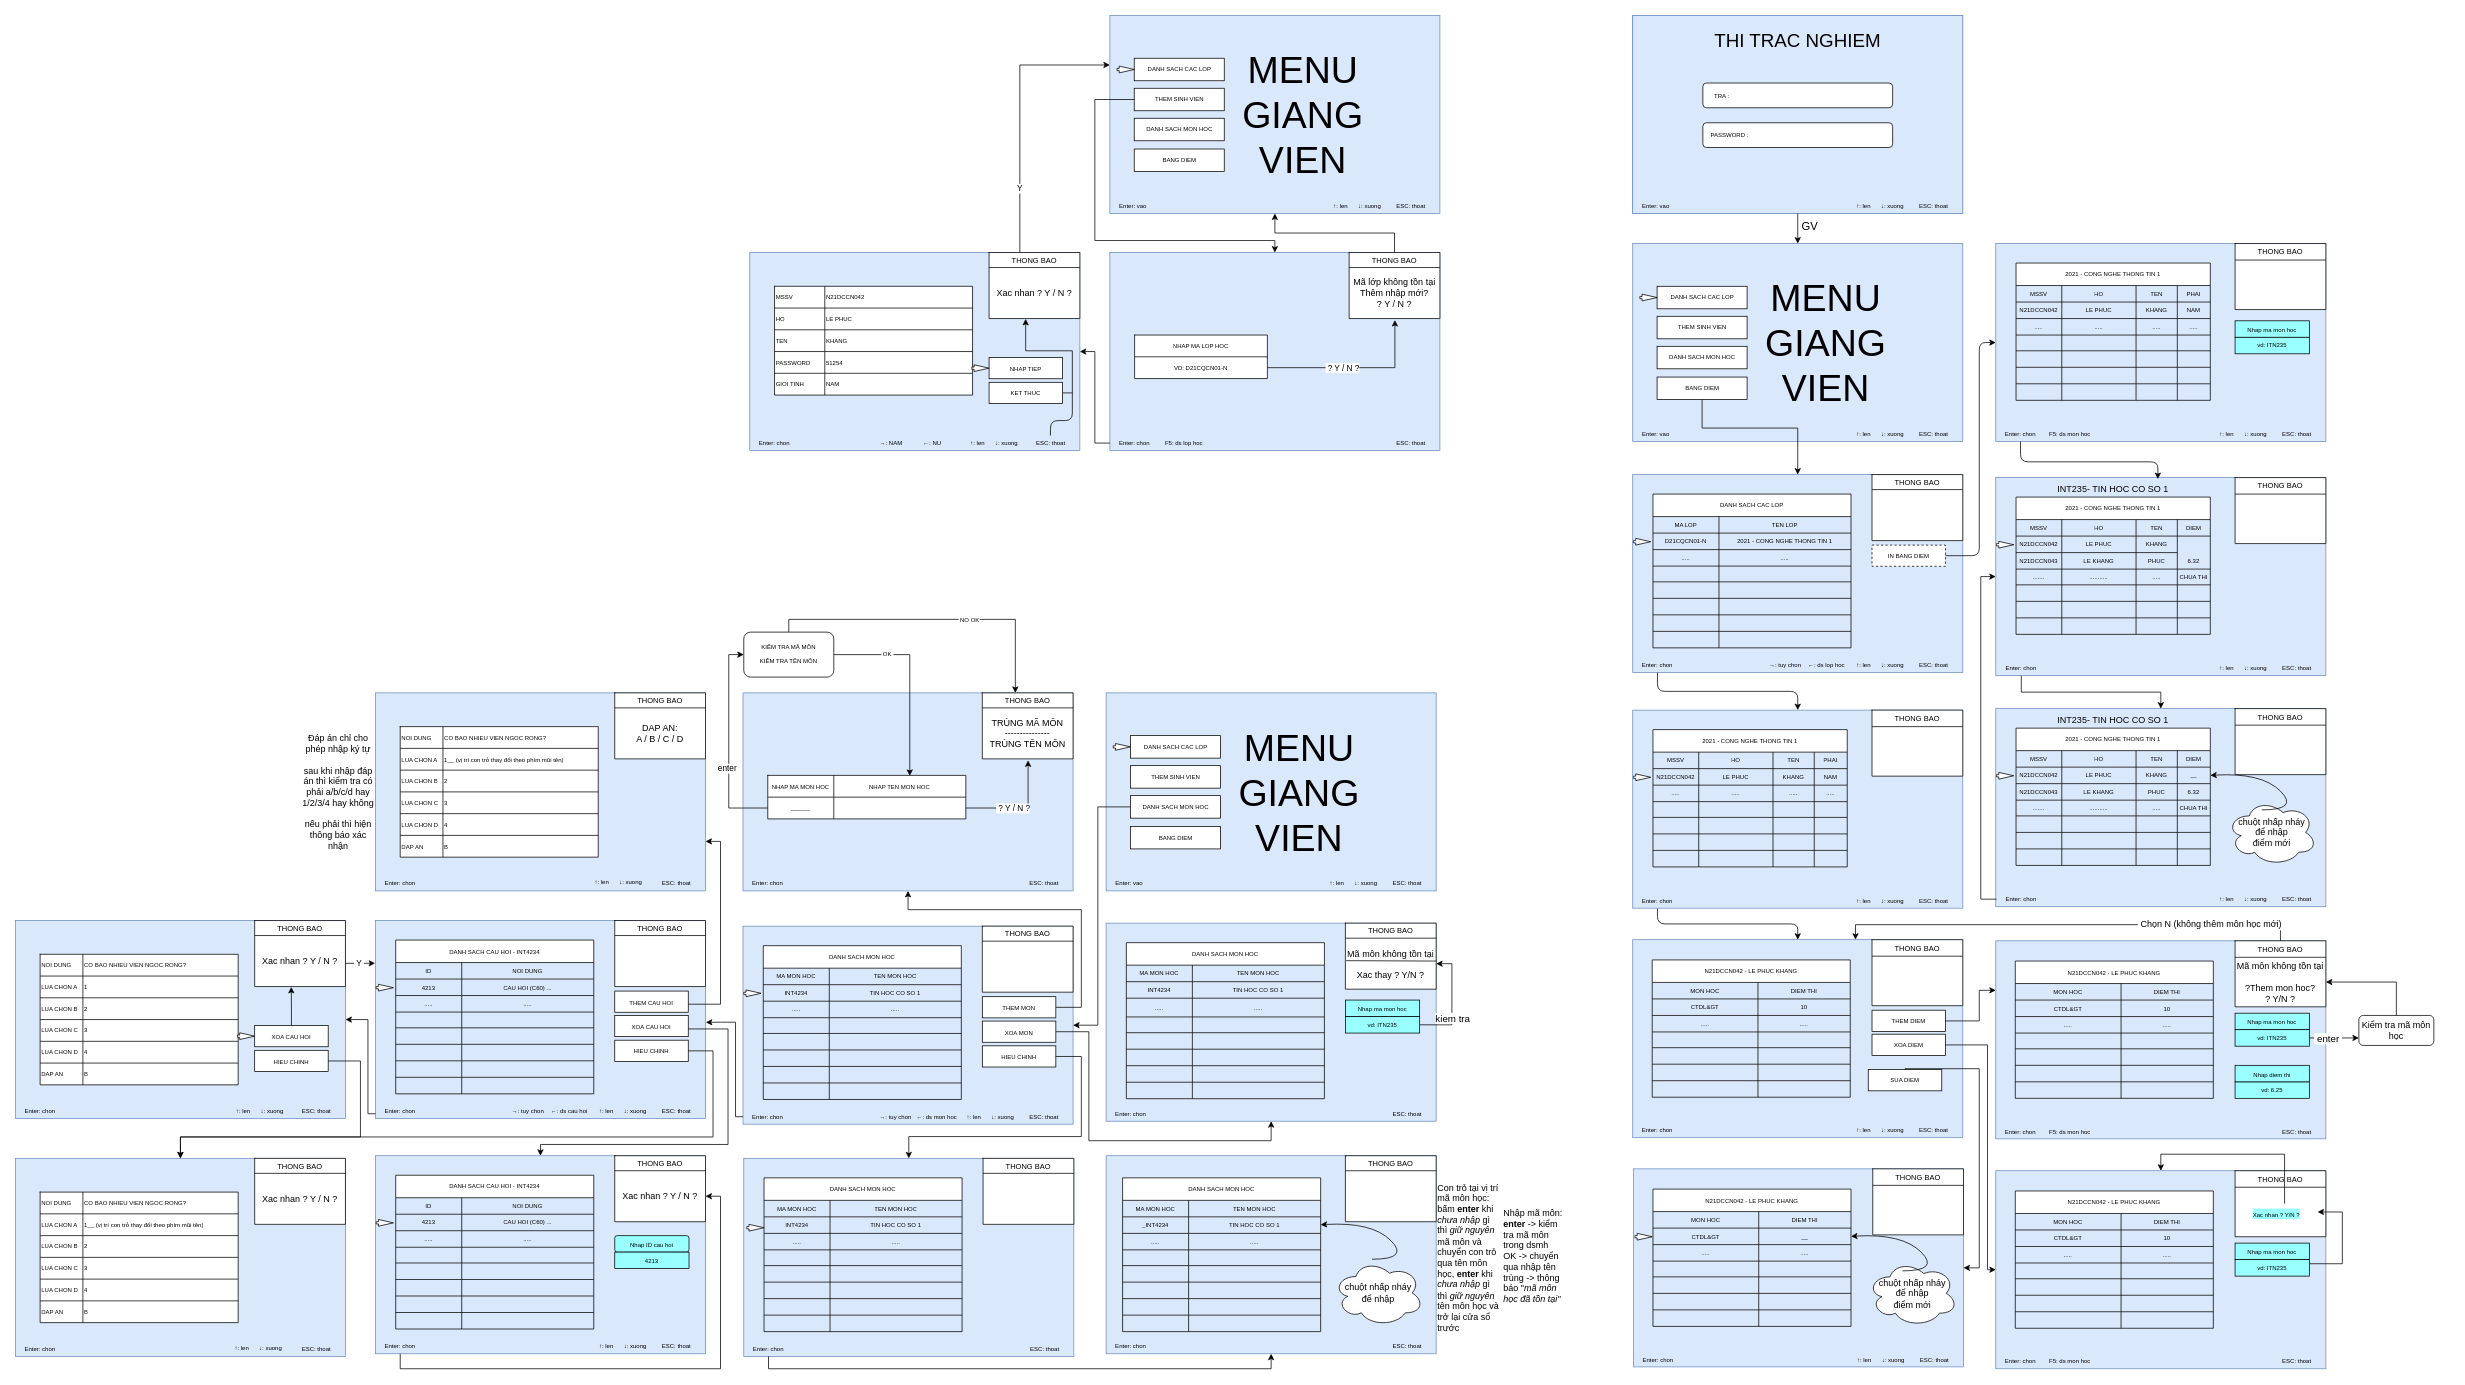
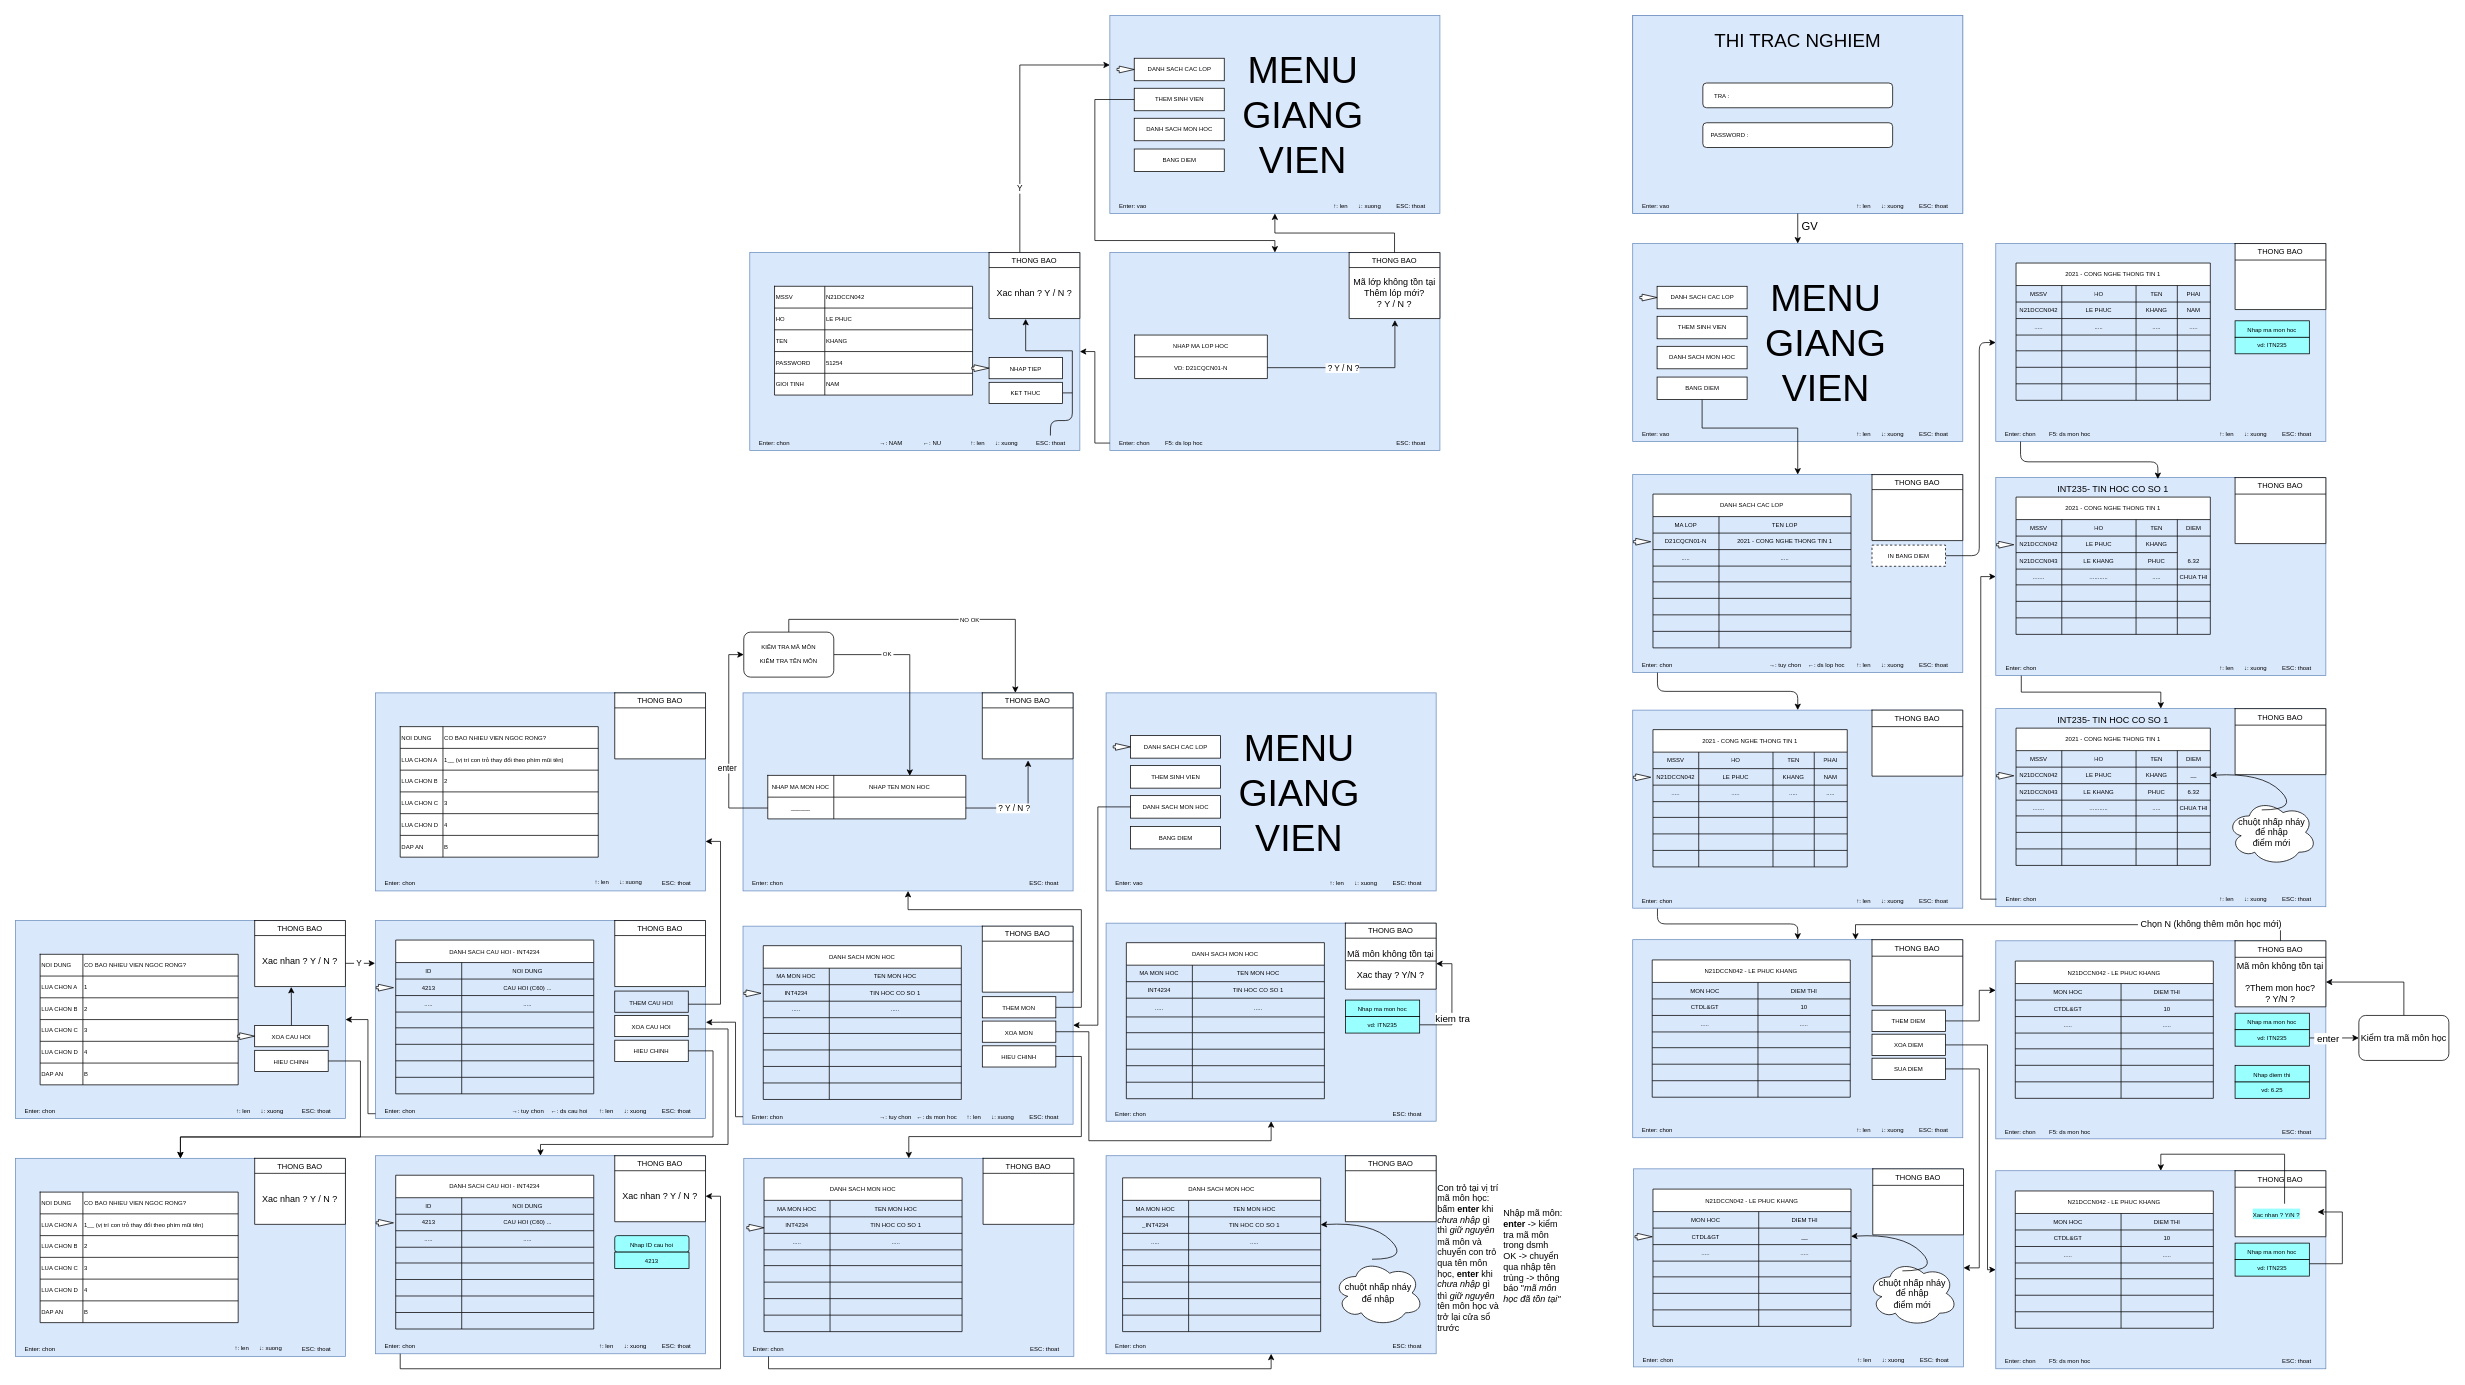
(1394, 293) -> (1394, 293)
(660, 733) -> none
(1028, 733) -> none
(338, 792) -> none
(651, 1001) -> (651, 1001)
(2396, 1030) -> (2403, 1038)
(1905, 1080) -> (1908, 1069)
